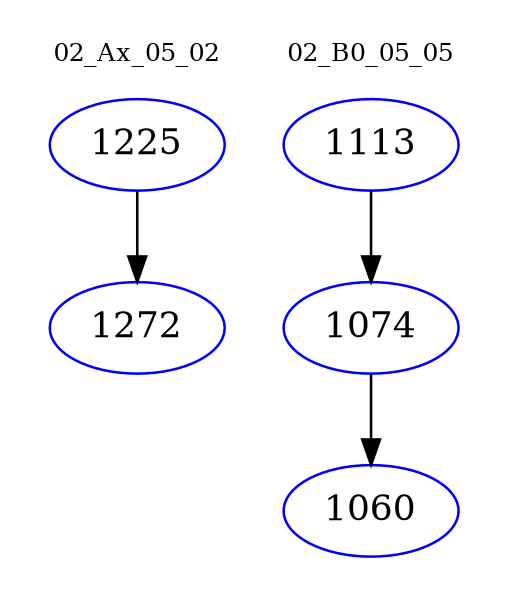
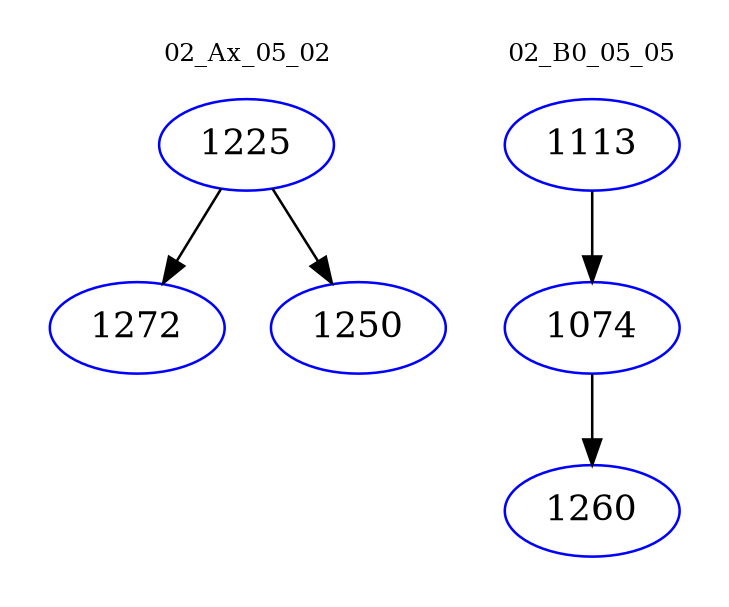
none -> (358, 328)
(371, 511) -> (592, 511)
